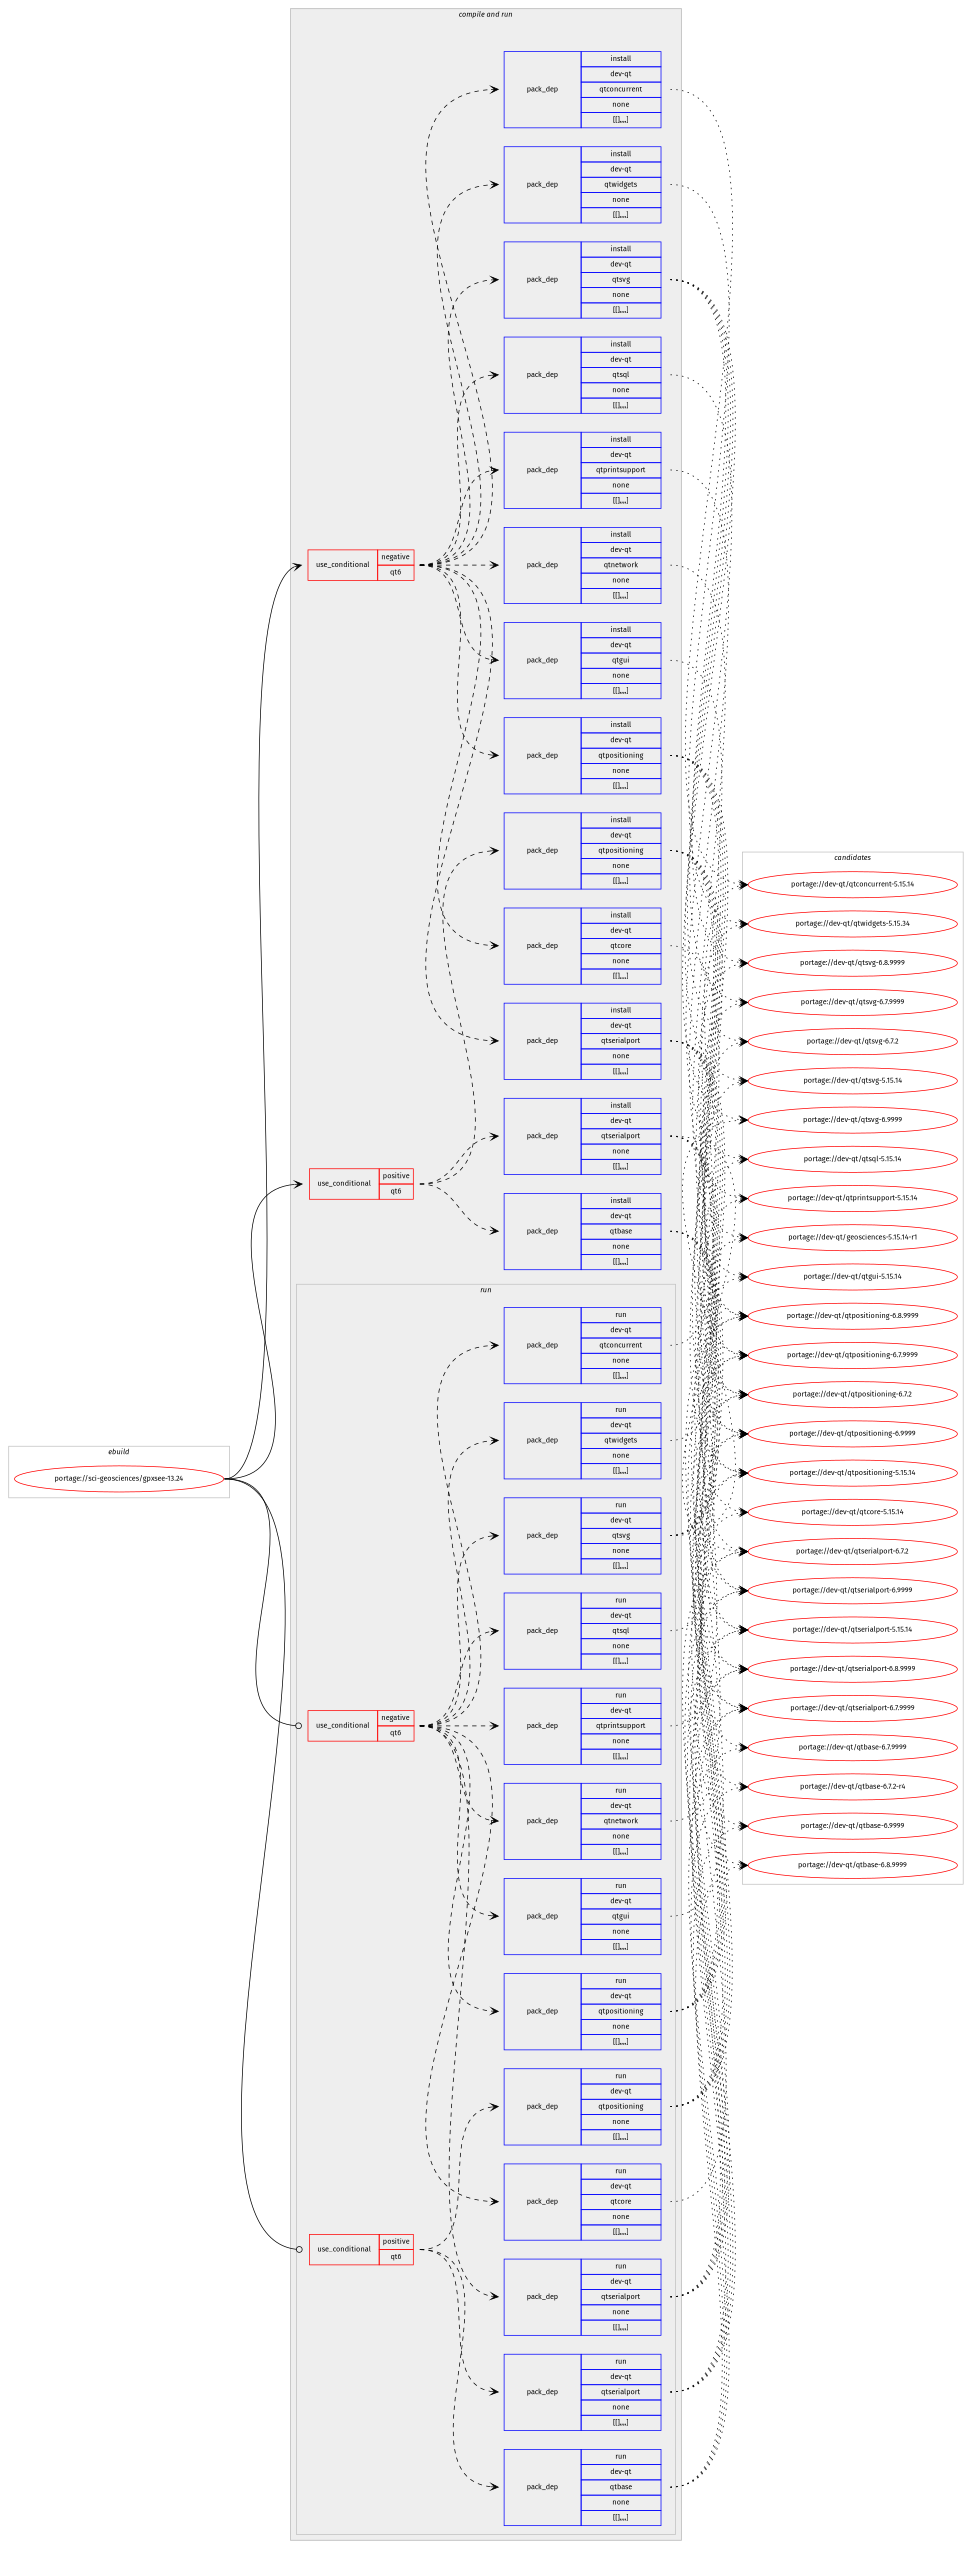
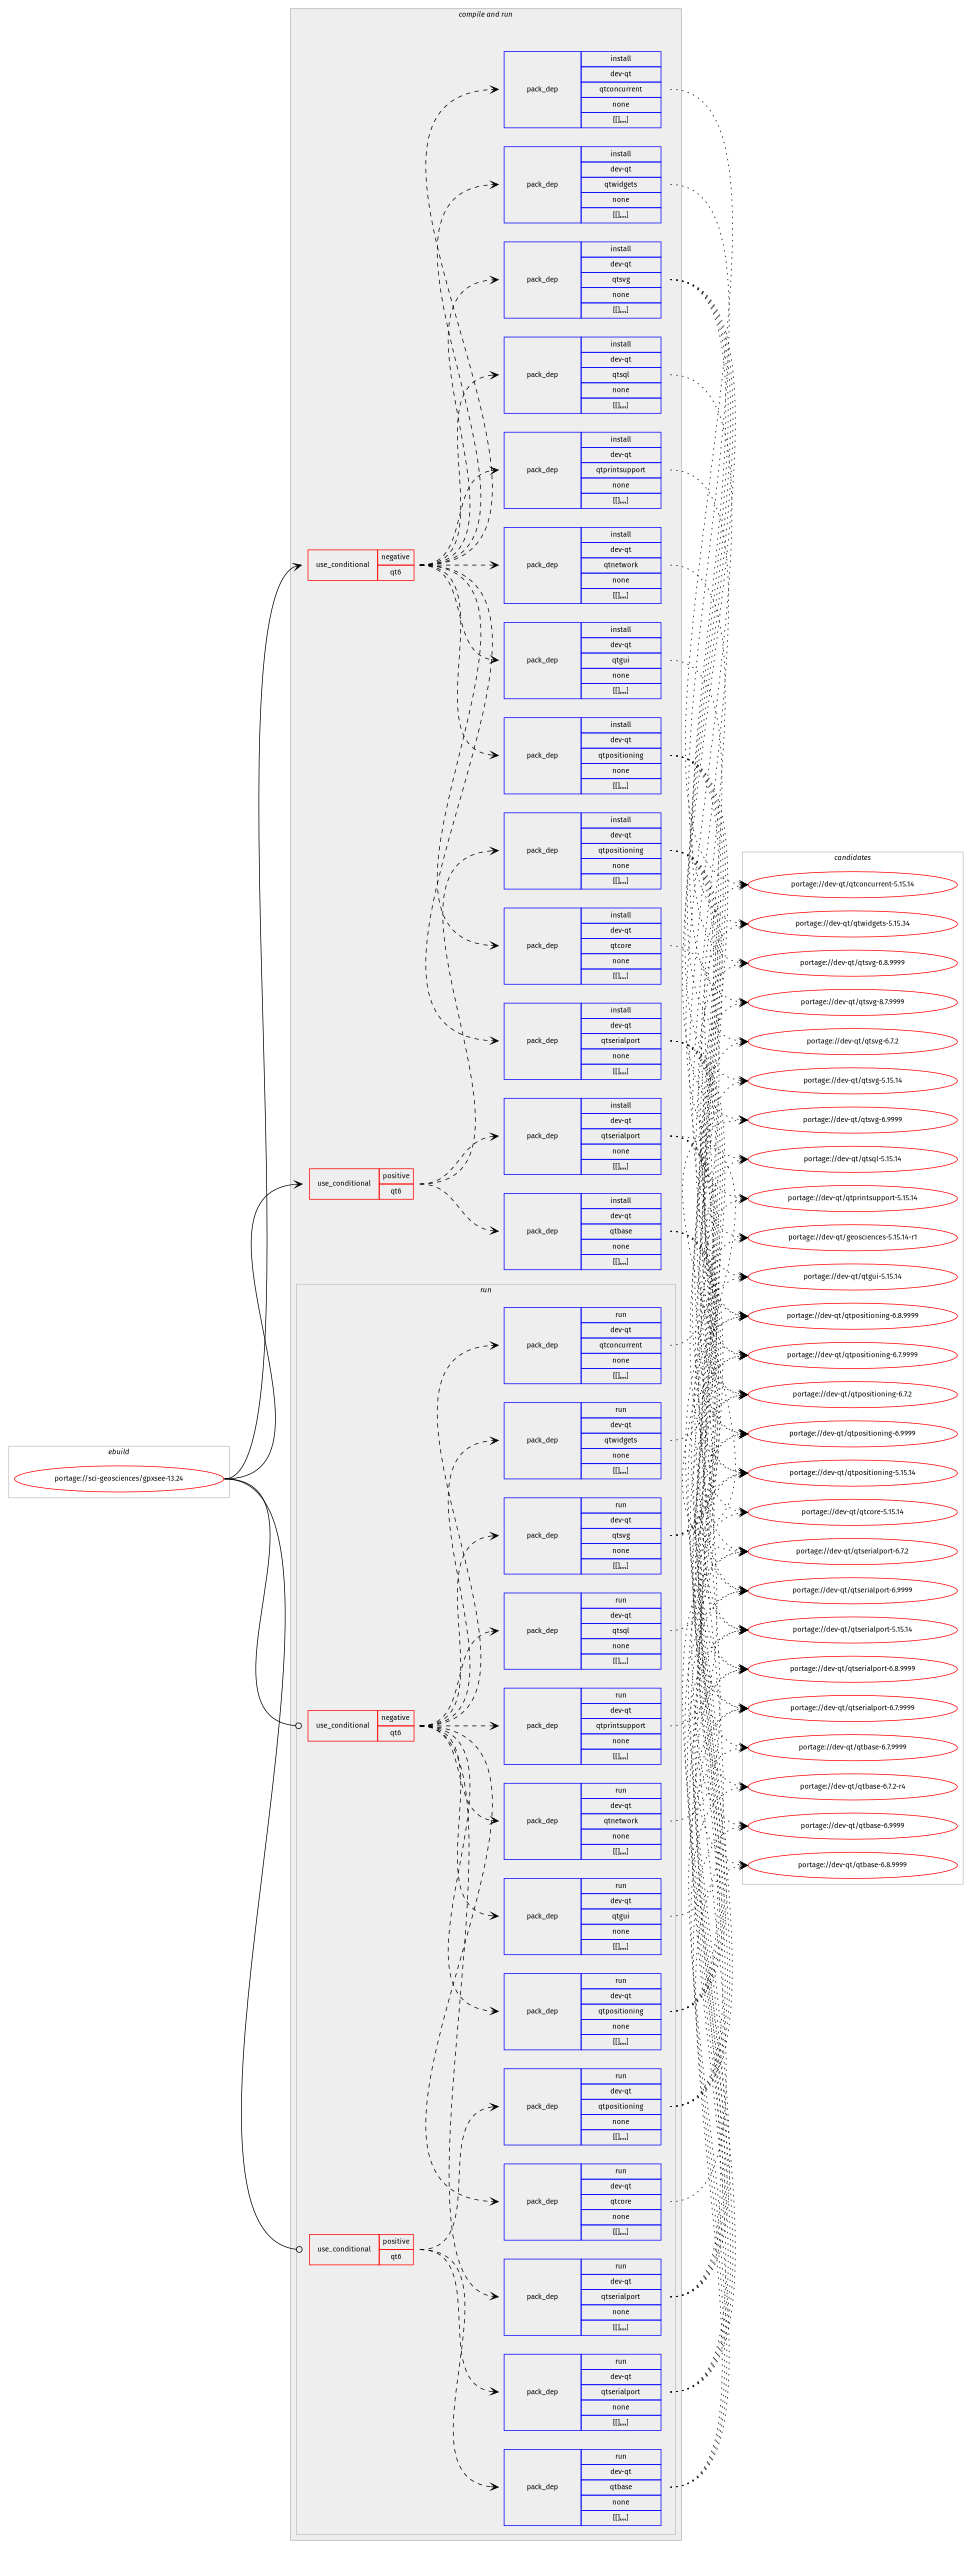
(853, 1002) -> (853, 1002)
